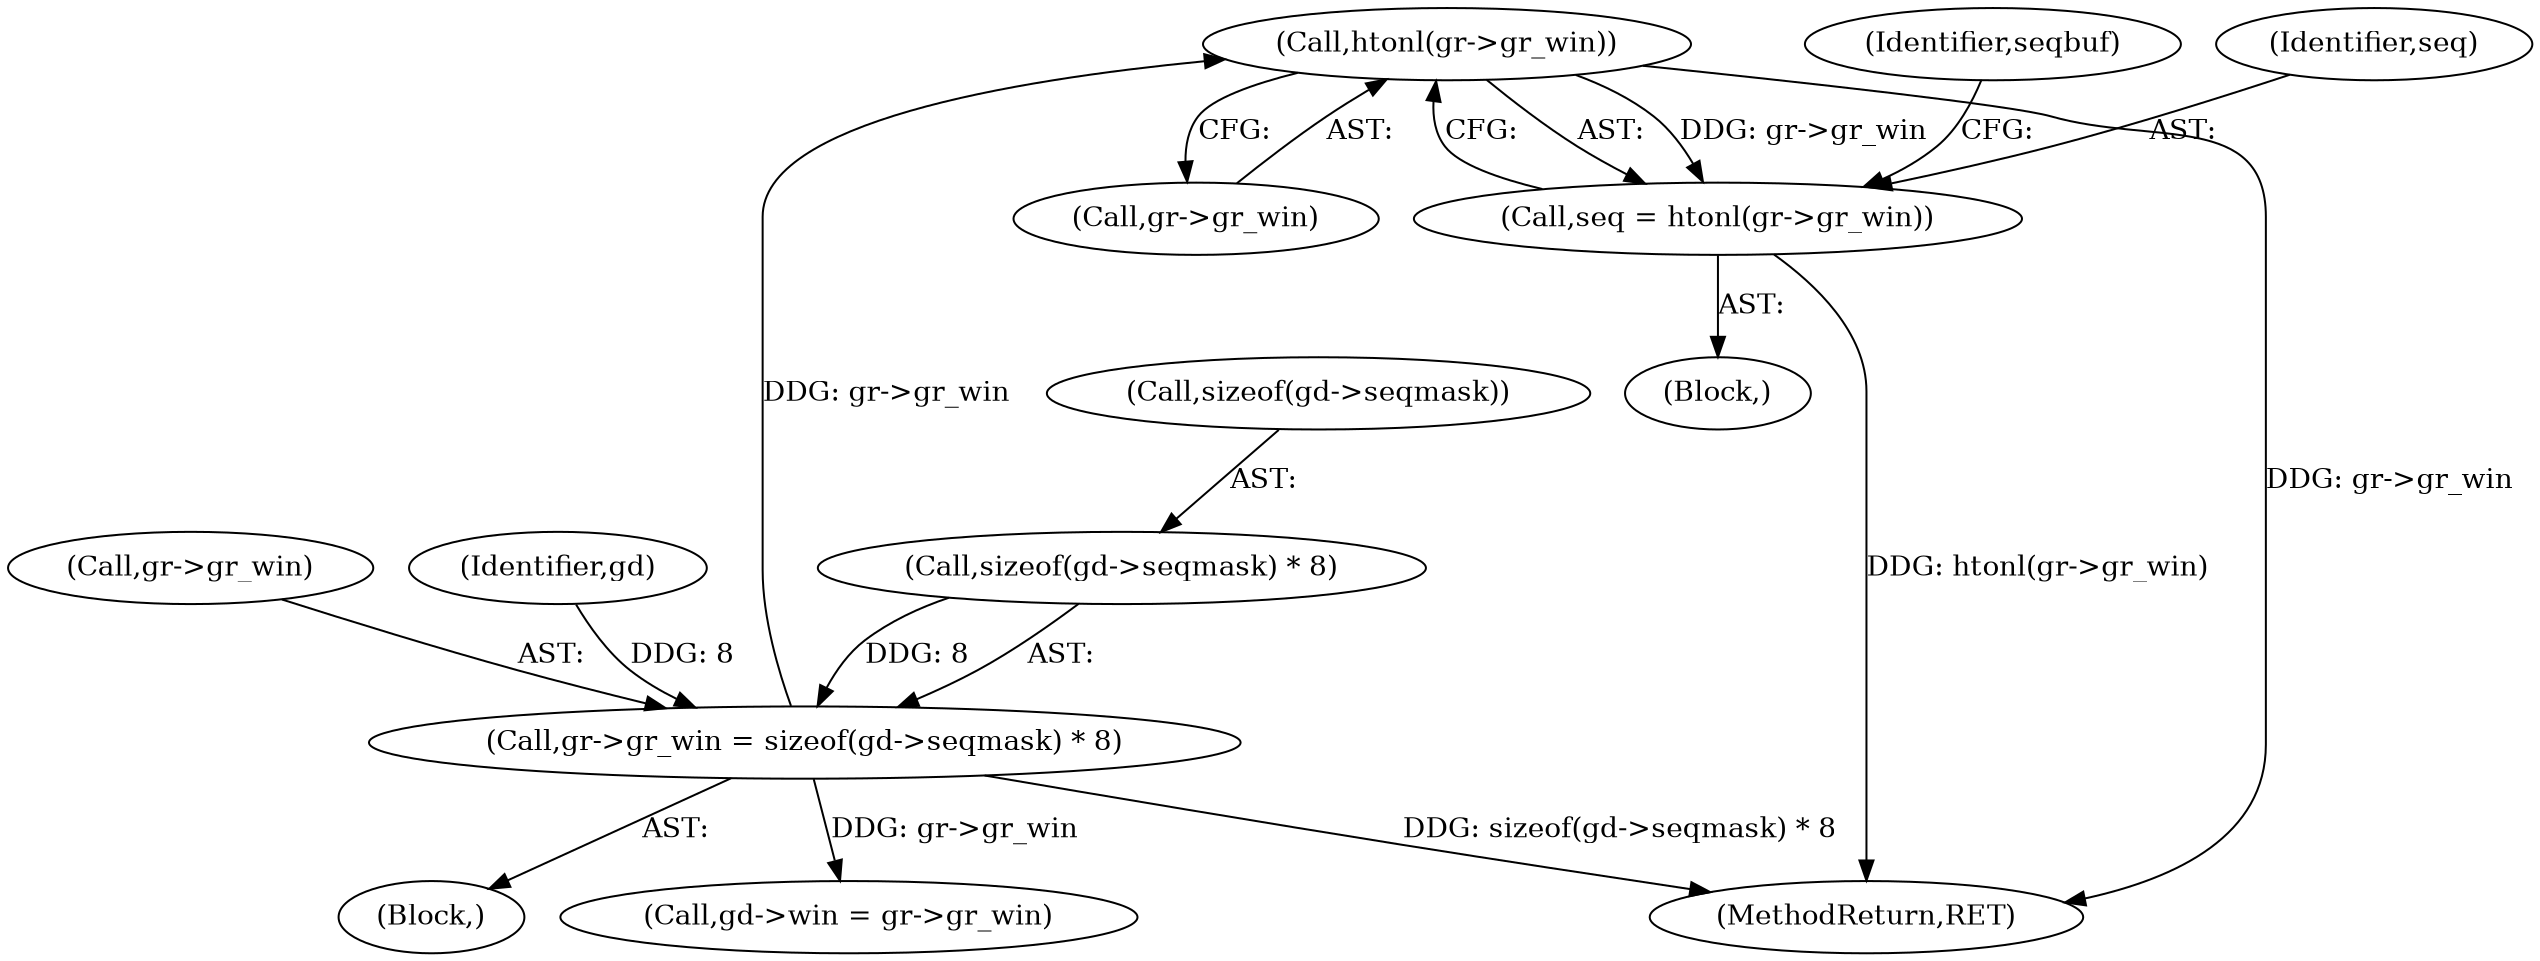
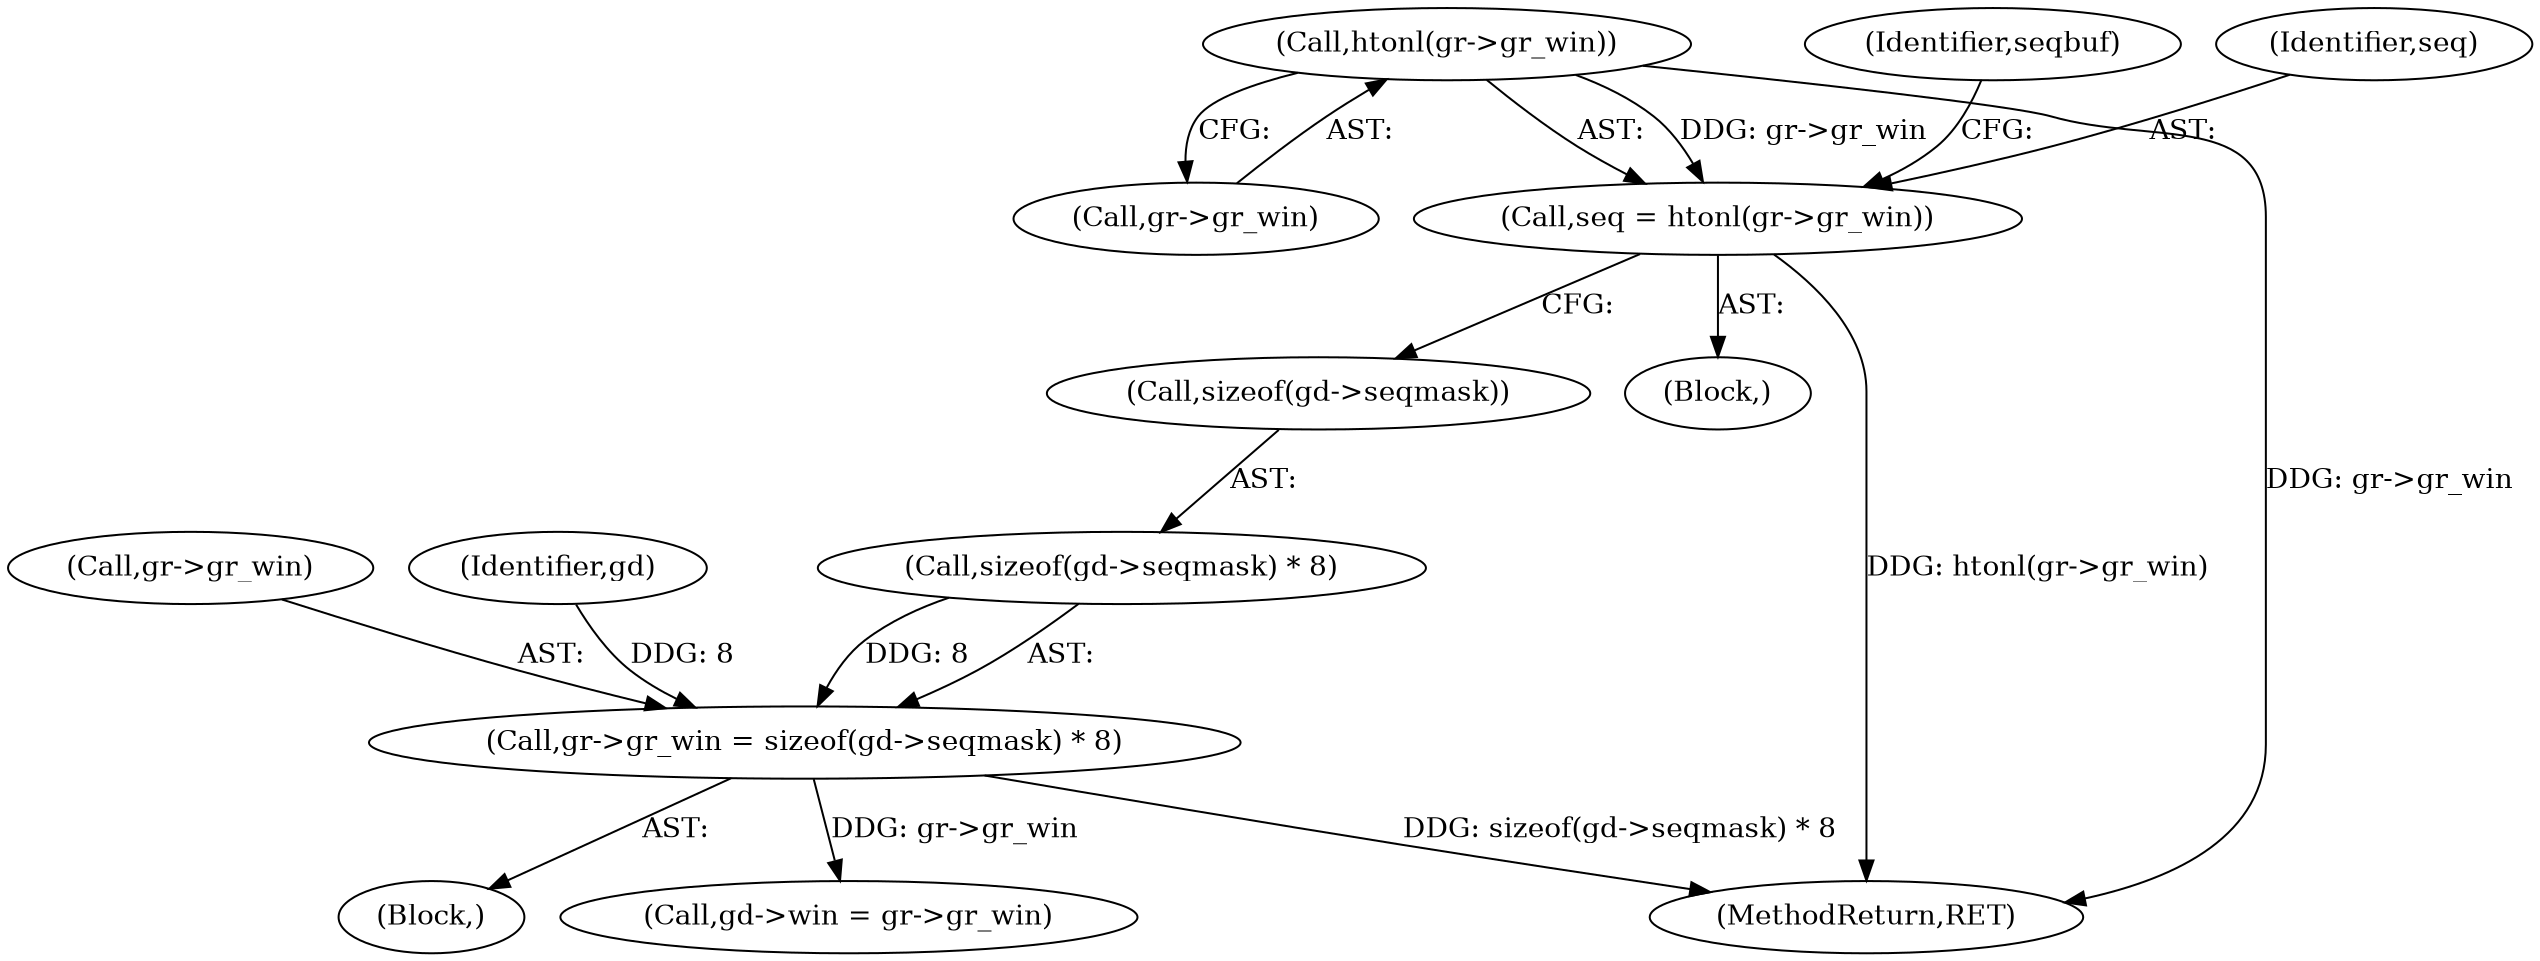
(1469, 164) -> (1527, 302)
(763, 218) -> none
